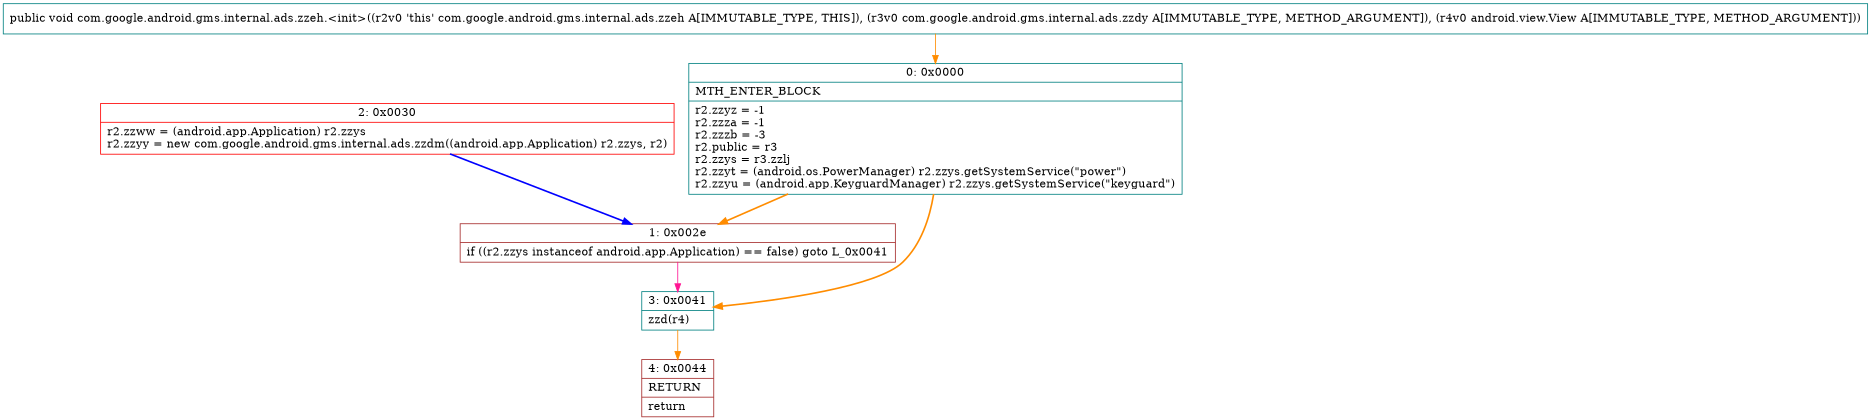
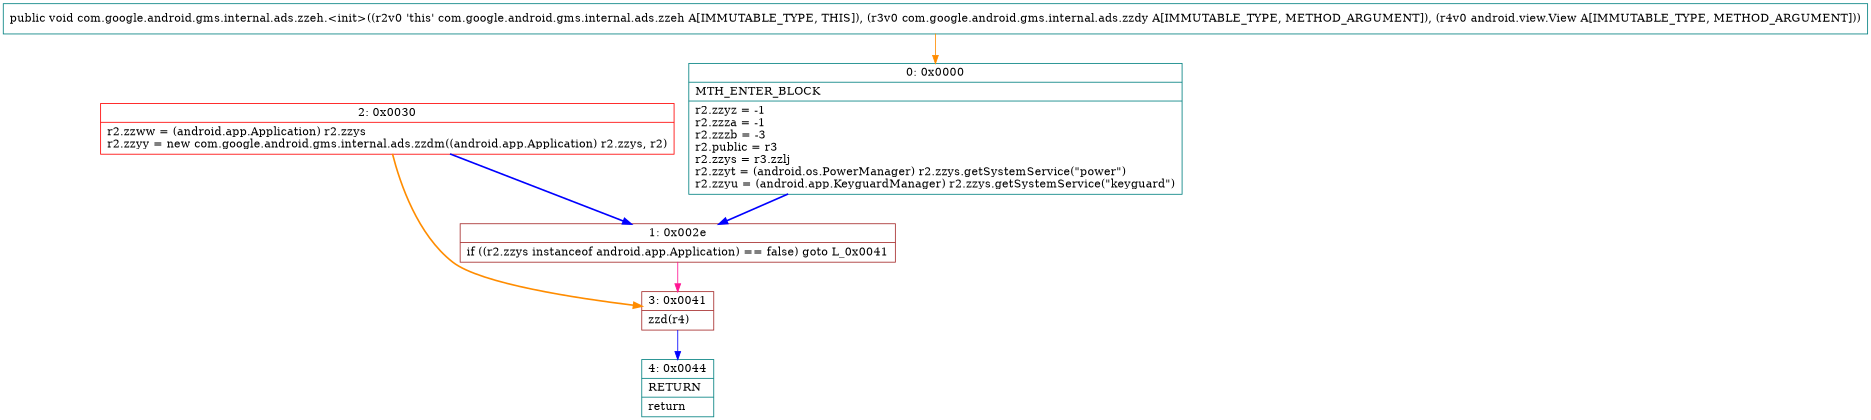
(757, 207) -> (757, 207)
(852, 285) -> (480, 275)
(678, 311) -> (678, 311)
(678, 341) -> (678, 341)
(678, 388) -> (678, 388)
